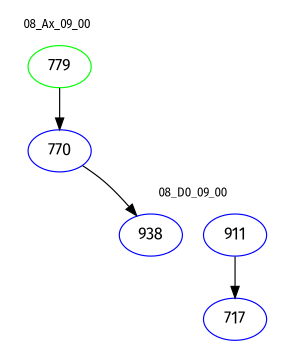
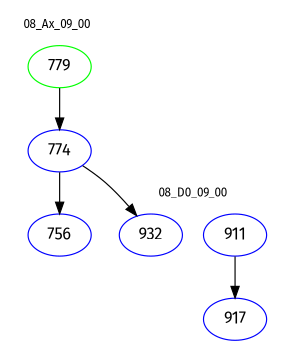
(60, 151) -> (60, 151)
none -> (60, 235)
(151, 235) -> (151, 235)
(235, 319) -> (235, 319)
